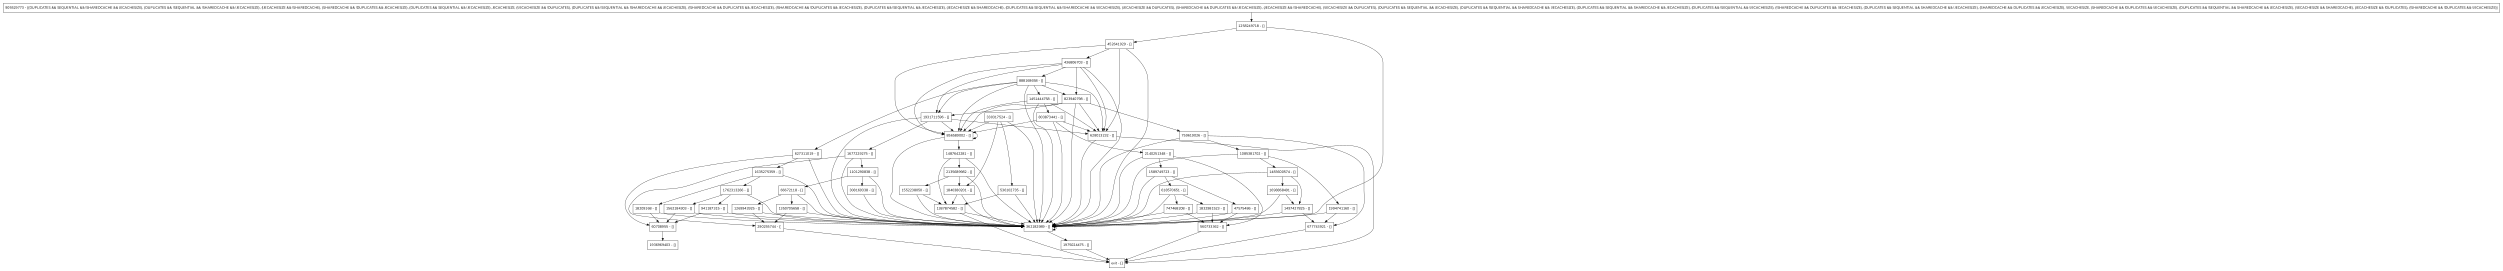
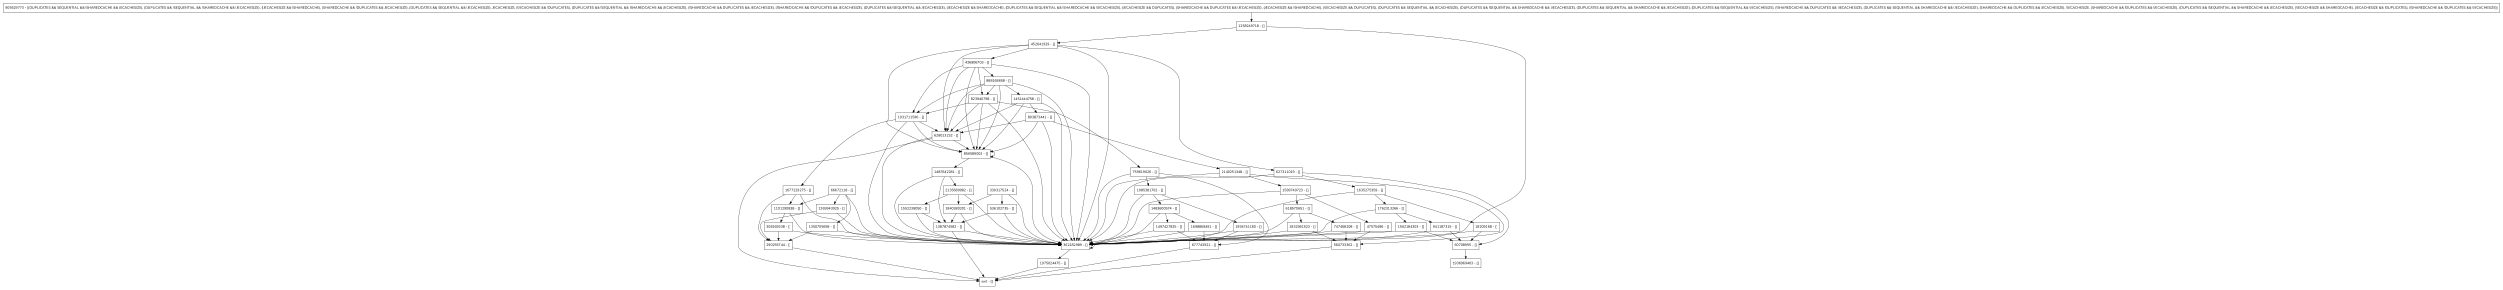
(914, 105) -> (1179, 93)
(980, 126) -> (960, 144)
(827, 181) -> (816, 199)
(1289, 199) -> (1204, 233)
none -> (778, 235)
